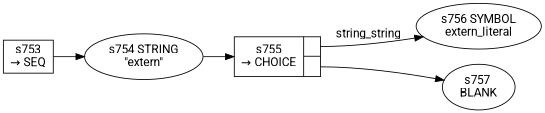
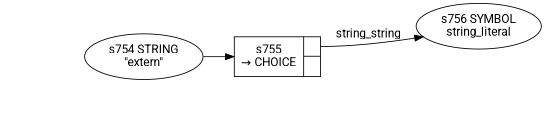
(479, 26) -> (479, 26)
(28, 57) -> none
(479, 87) -> none
